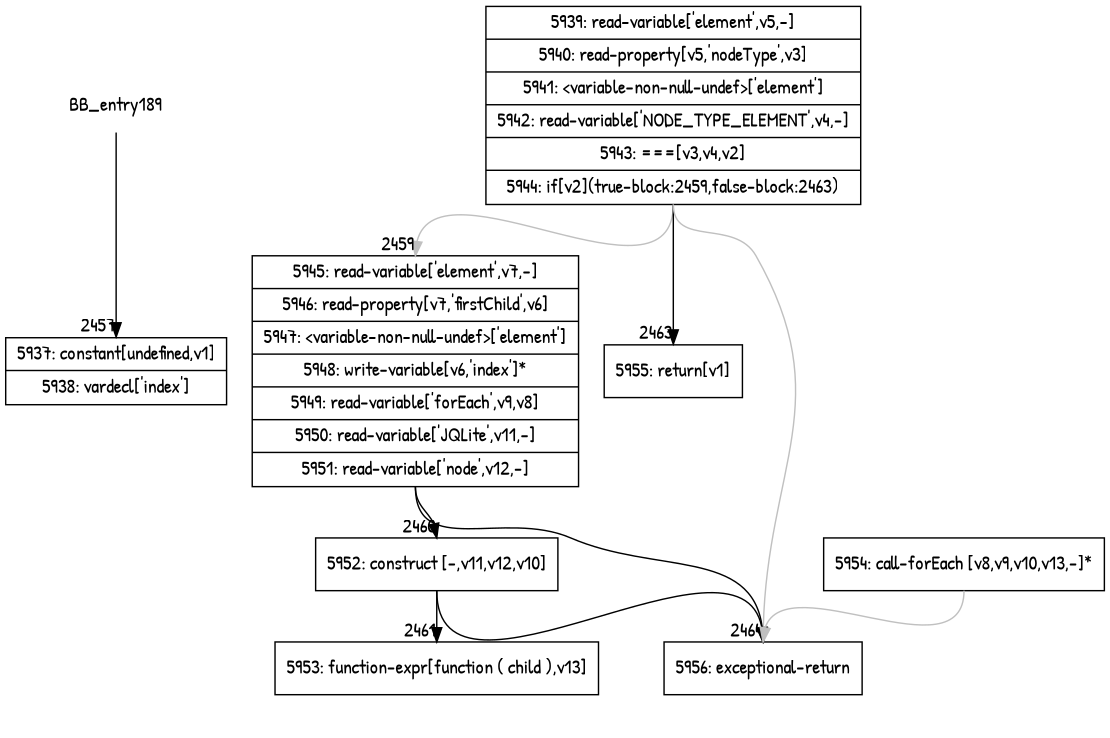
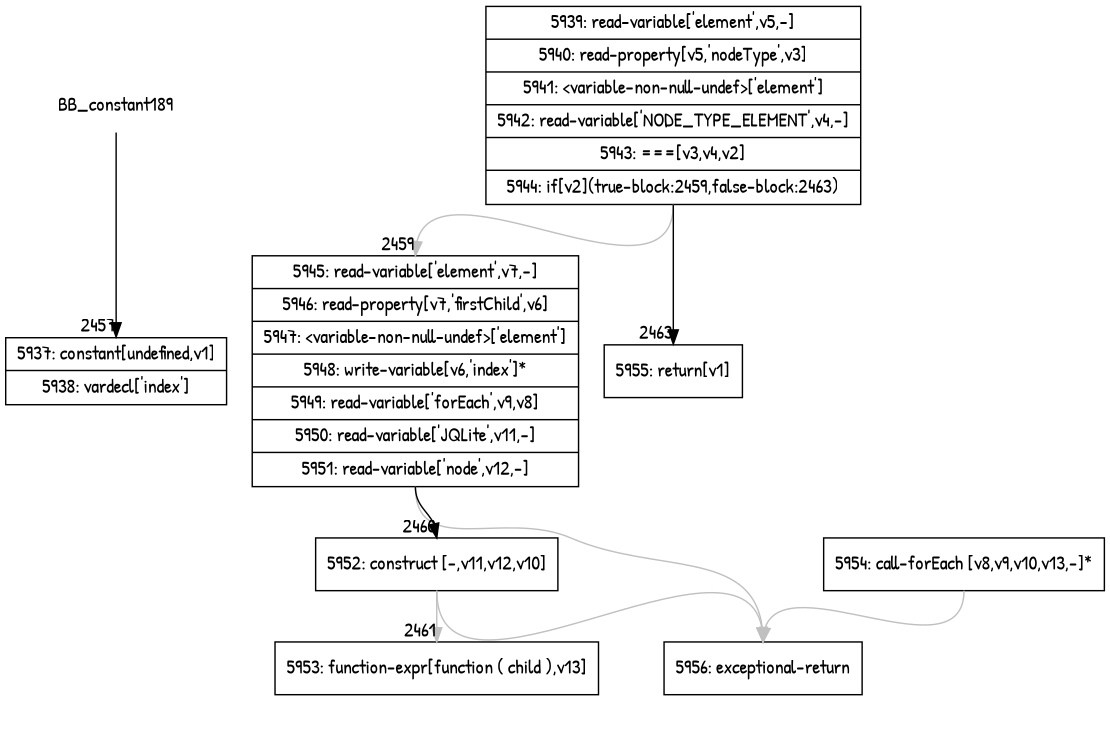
(116, 105) -> (116, 105)
(795, 387) -> none
(592, 545) -> (592, 545)
(437, 617) -> (437, 617)
(593, 618) -> (593, 618)
